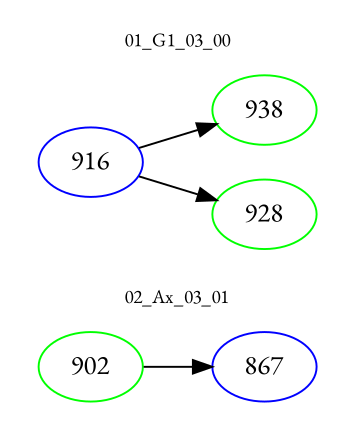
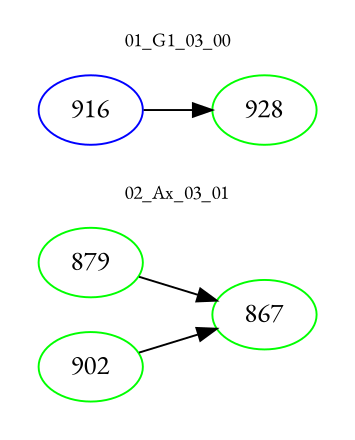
(264, 110) -> none
none -> (91, 263)
(264, 367) -> (264, 315)
